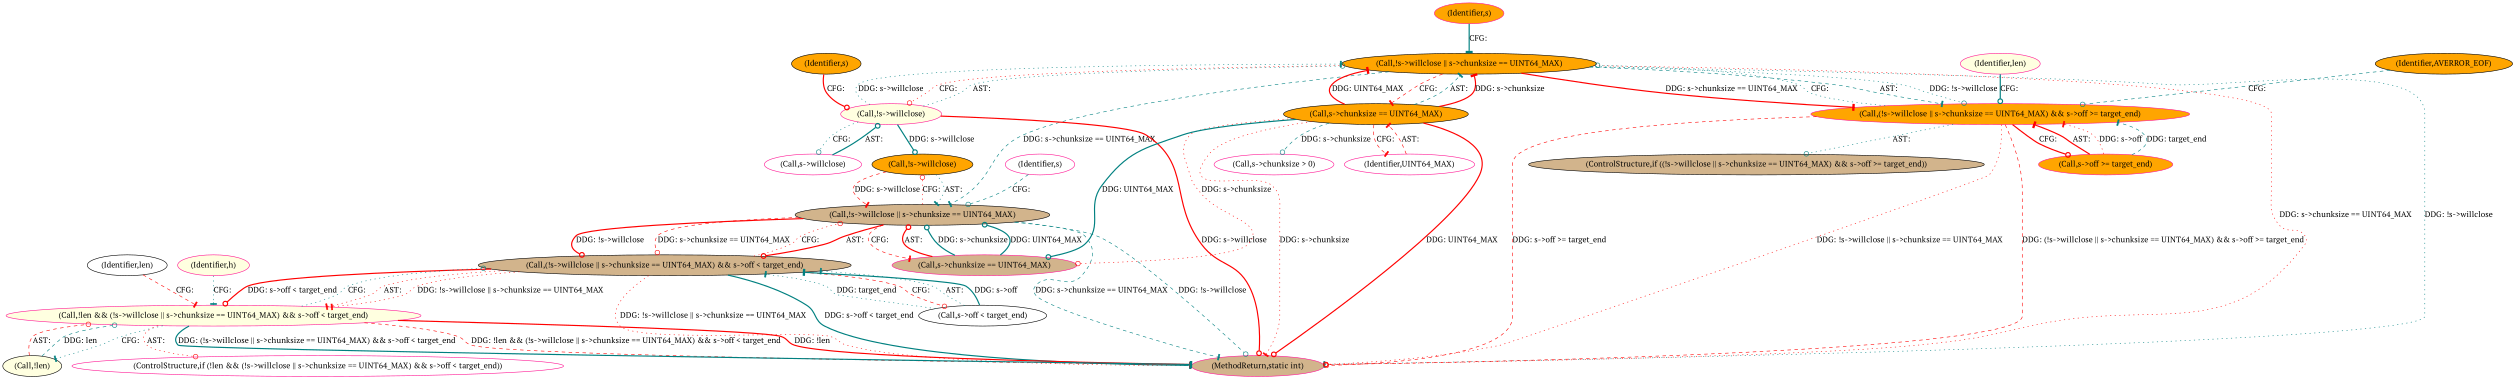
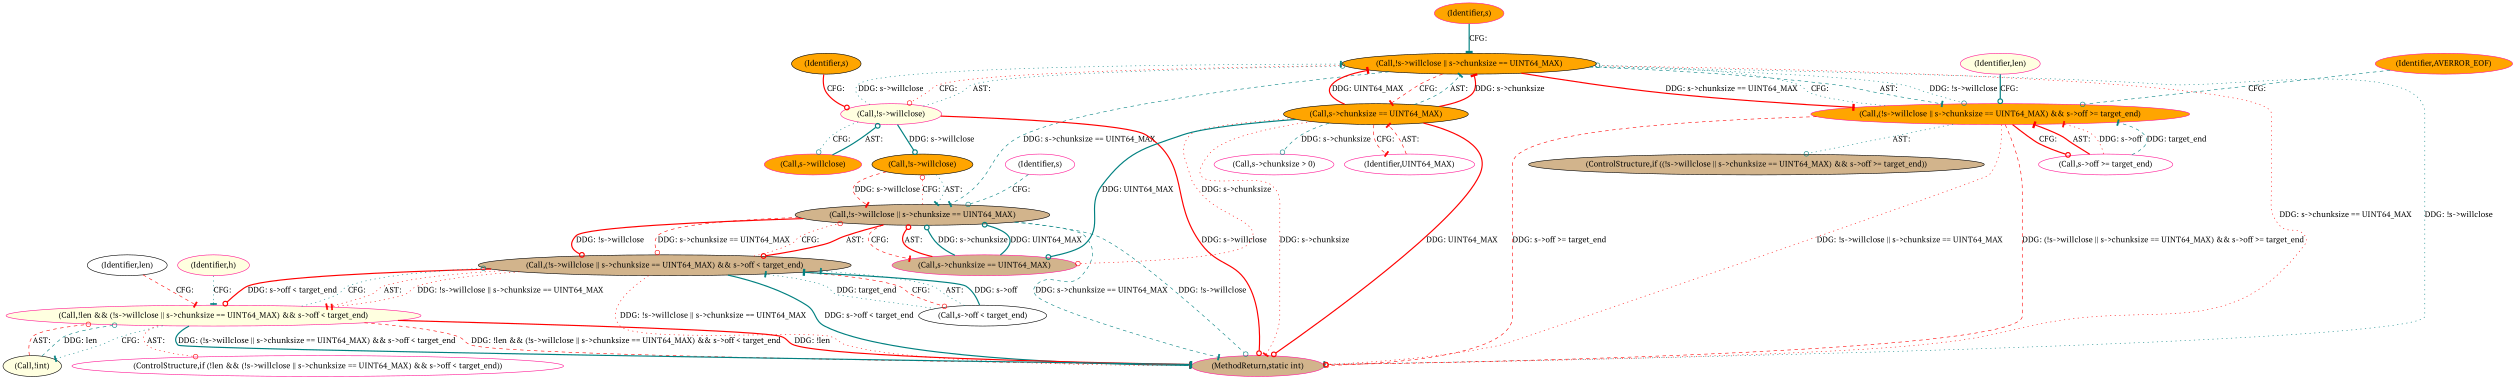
(2444, 64) -> (2444, 64)
(813, 164) -> (813, 164)
(2106, 164) -> (2106, 164)
(32, 366) -> (32, 366)
